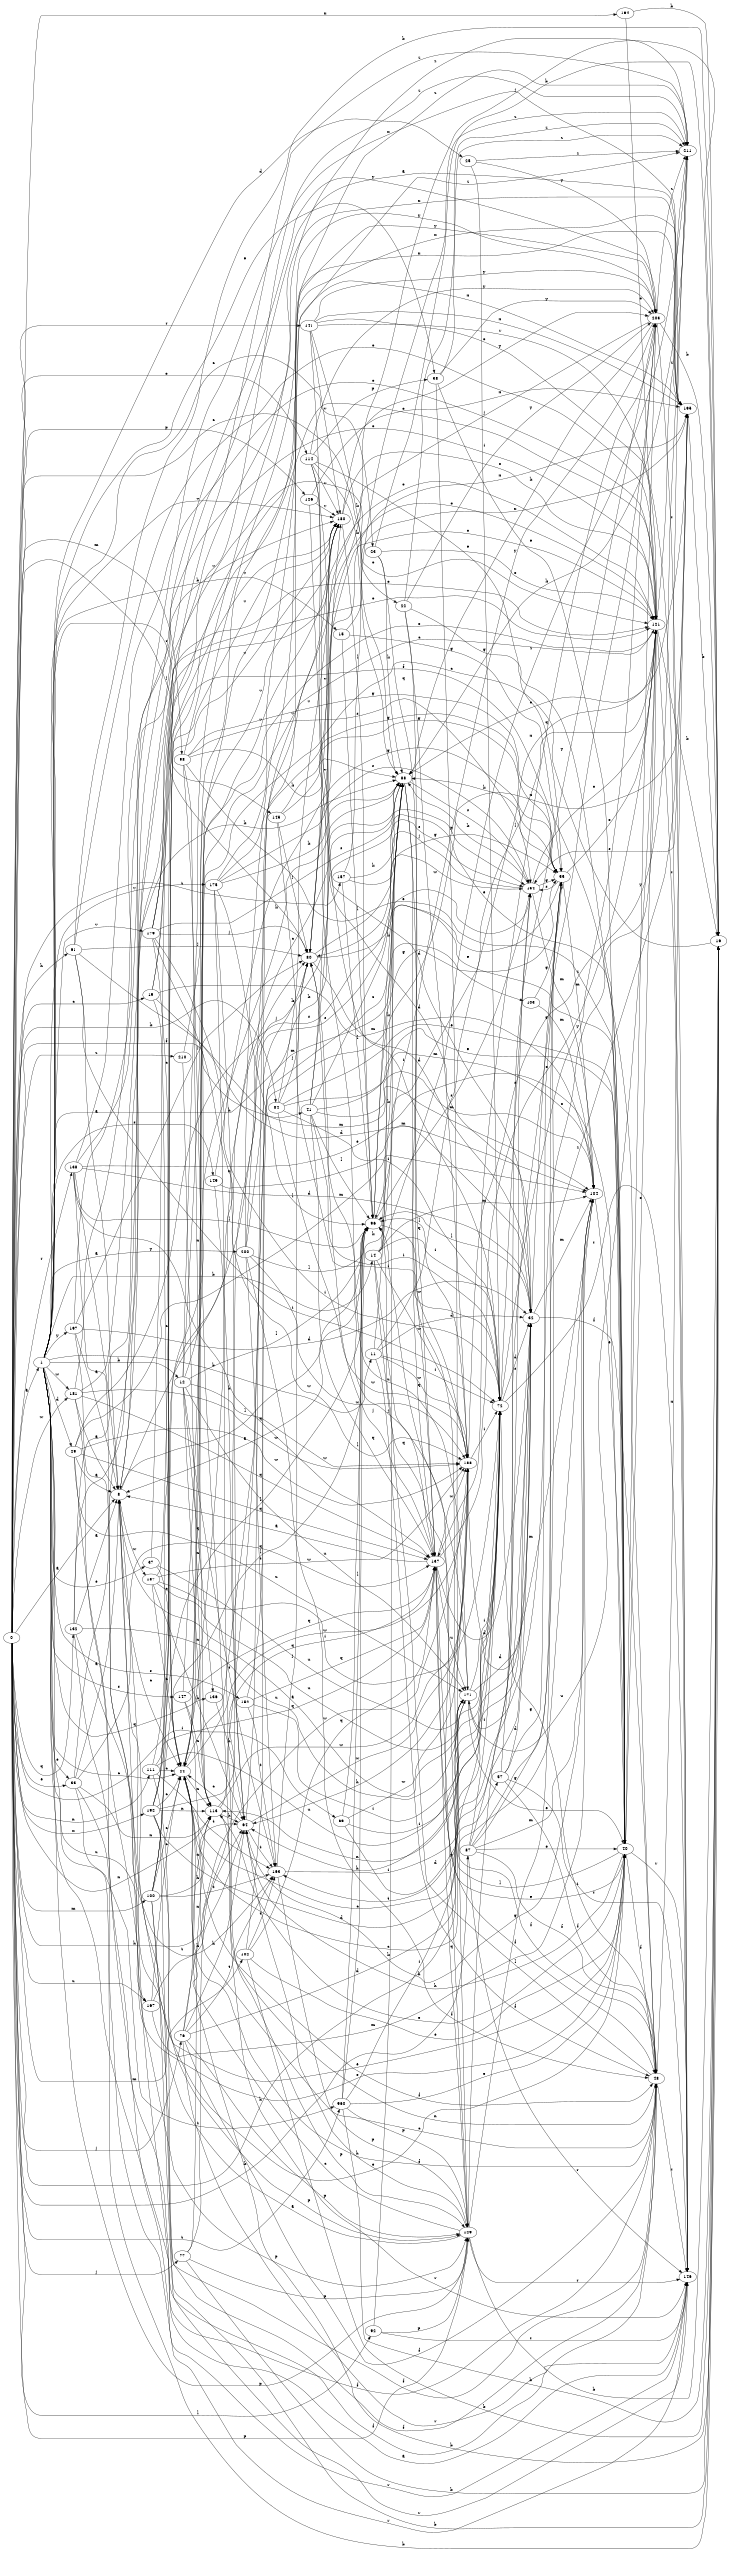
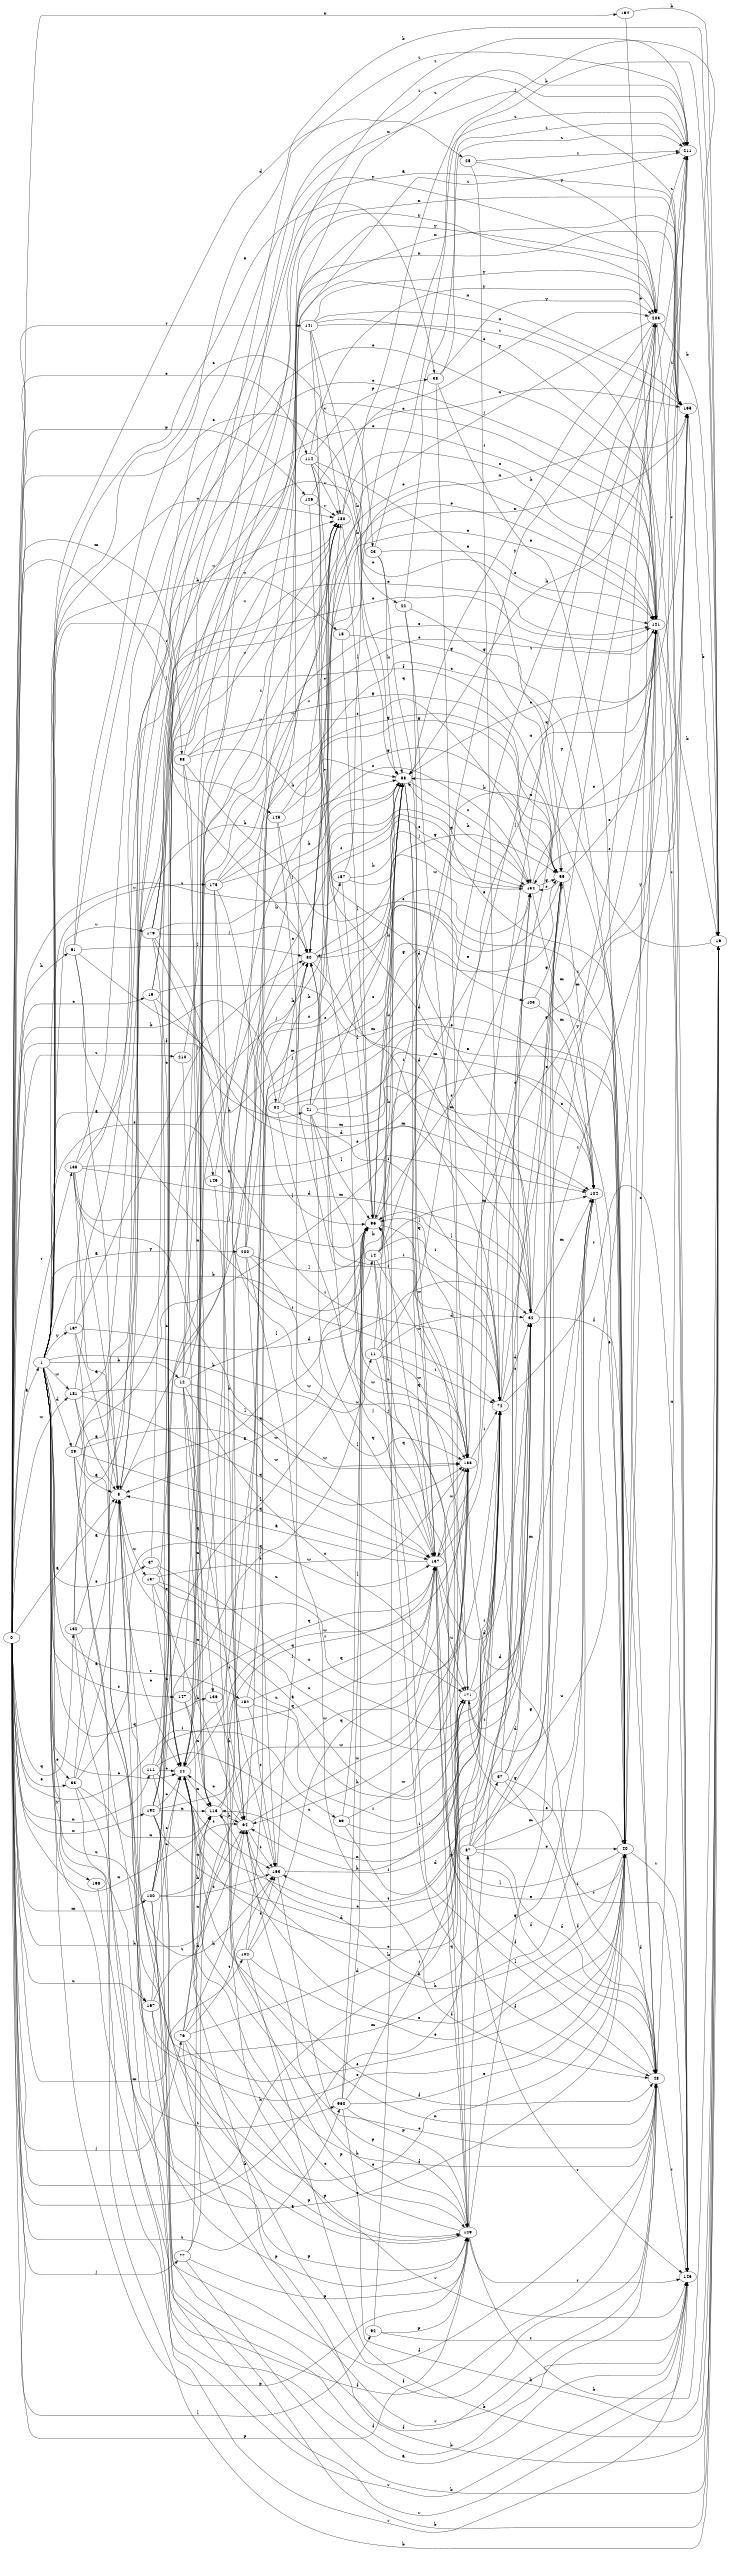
(504, 443) -> none
(261, 691) -> (261, 691)
none -> (97, 1884)
none -> (251, 2200)
